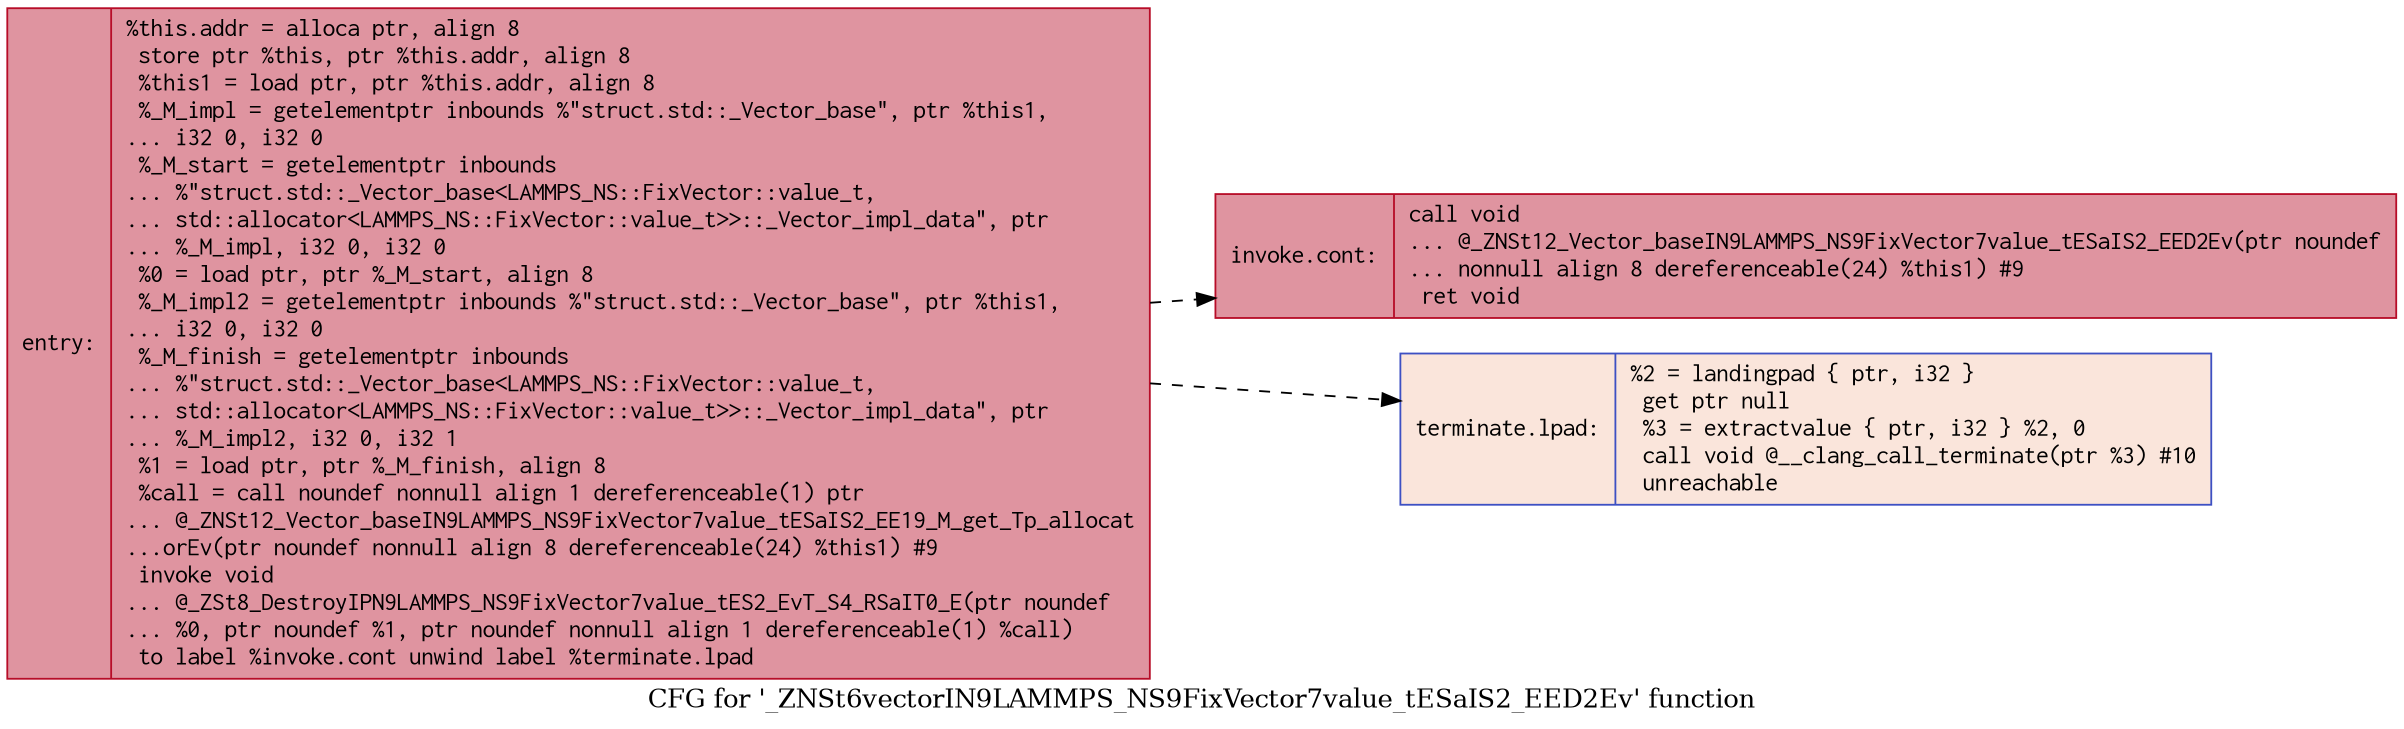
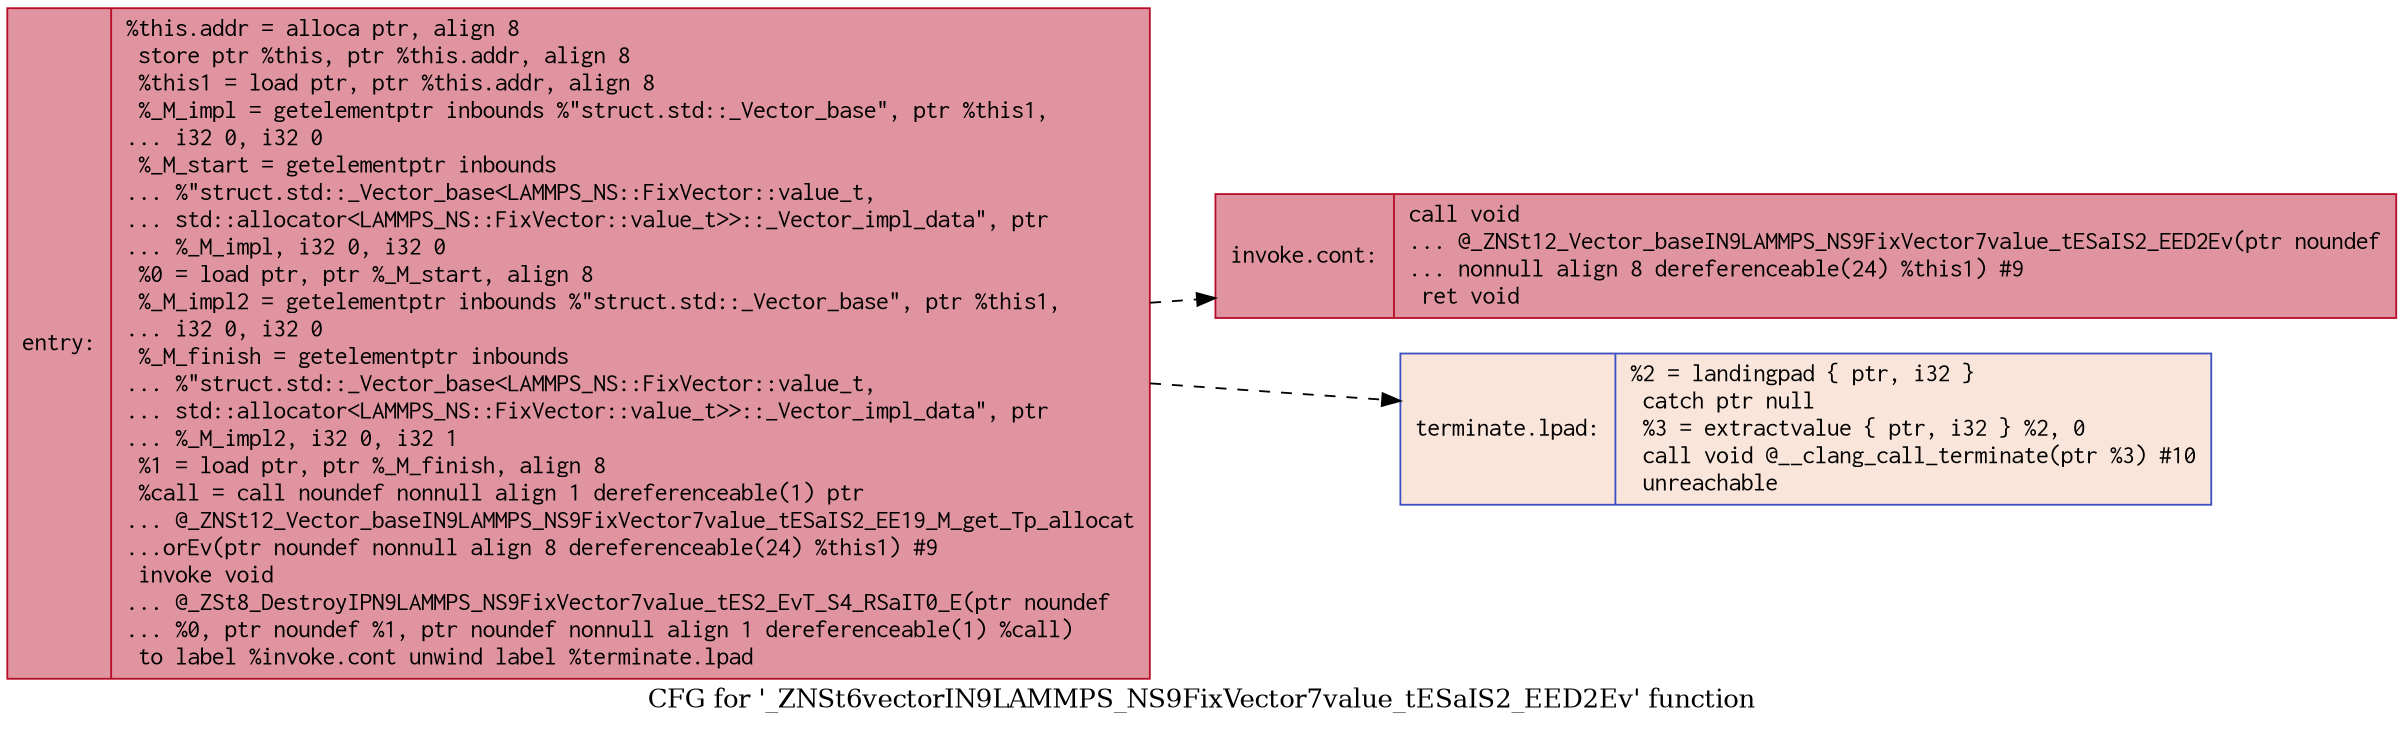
(1710, 401) -> (1723, 401)
